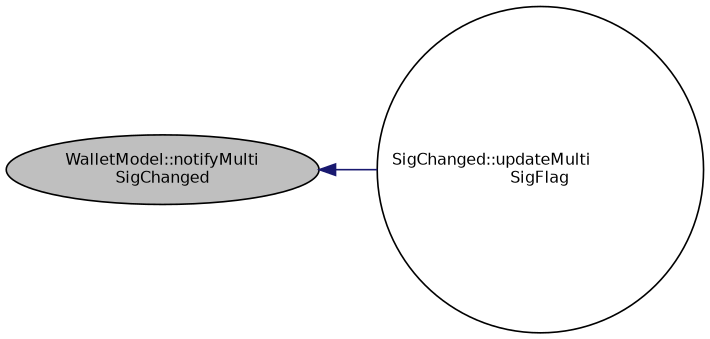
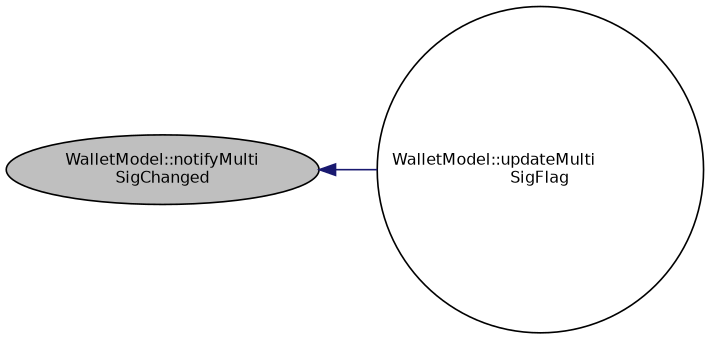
(540, 170) -> (540, 170)
